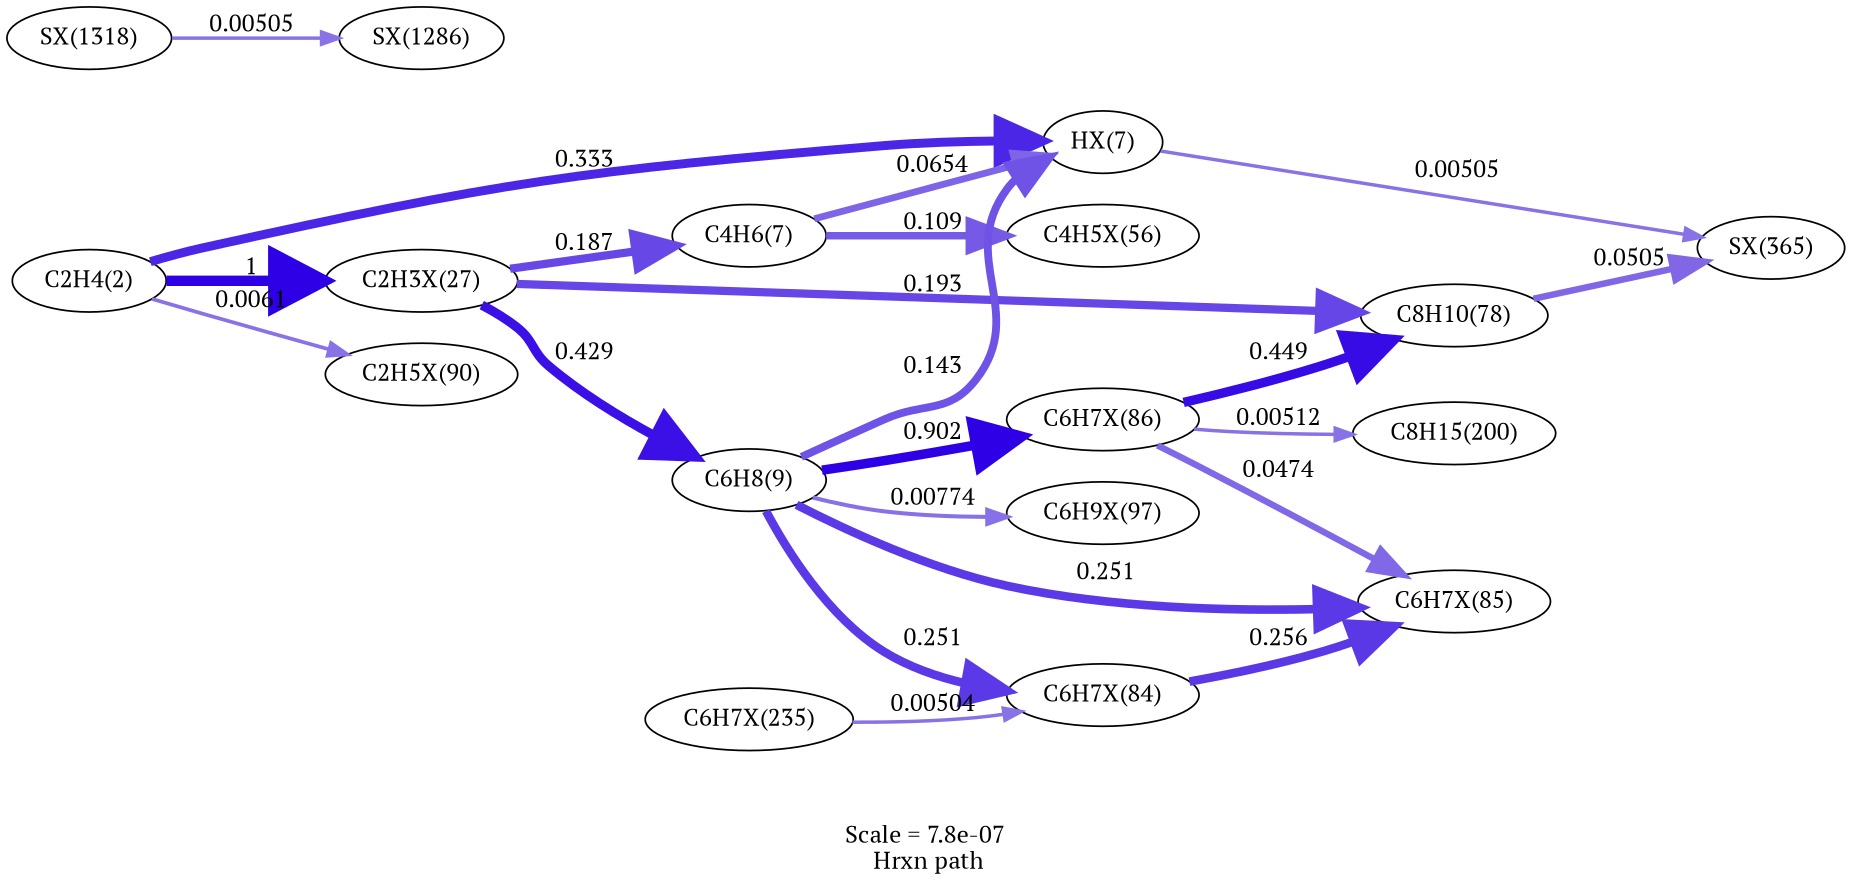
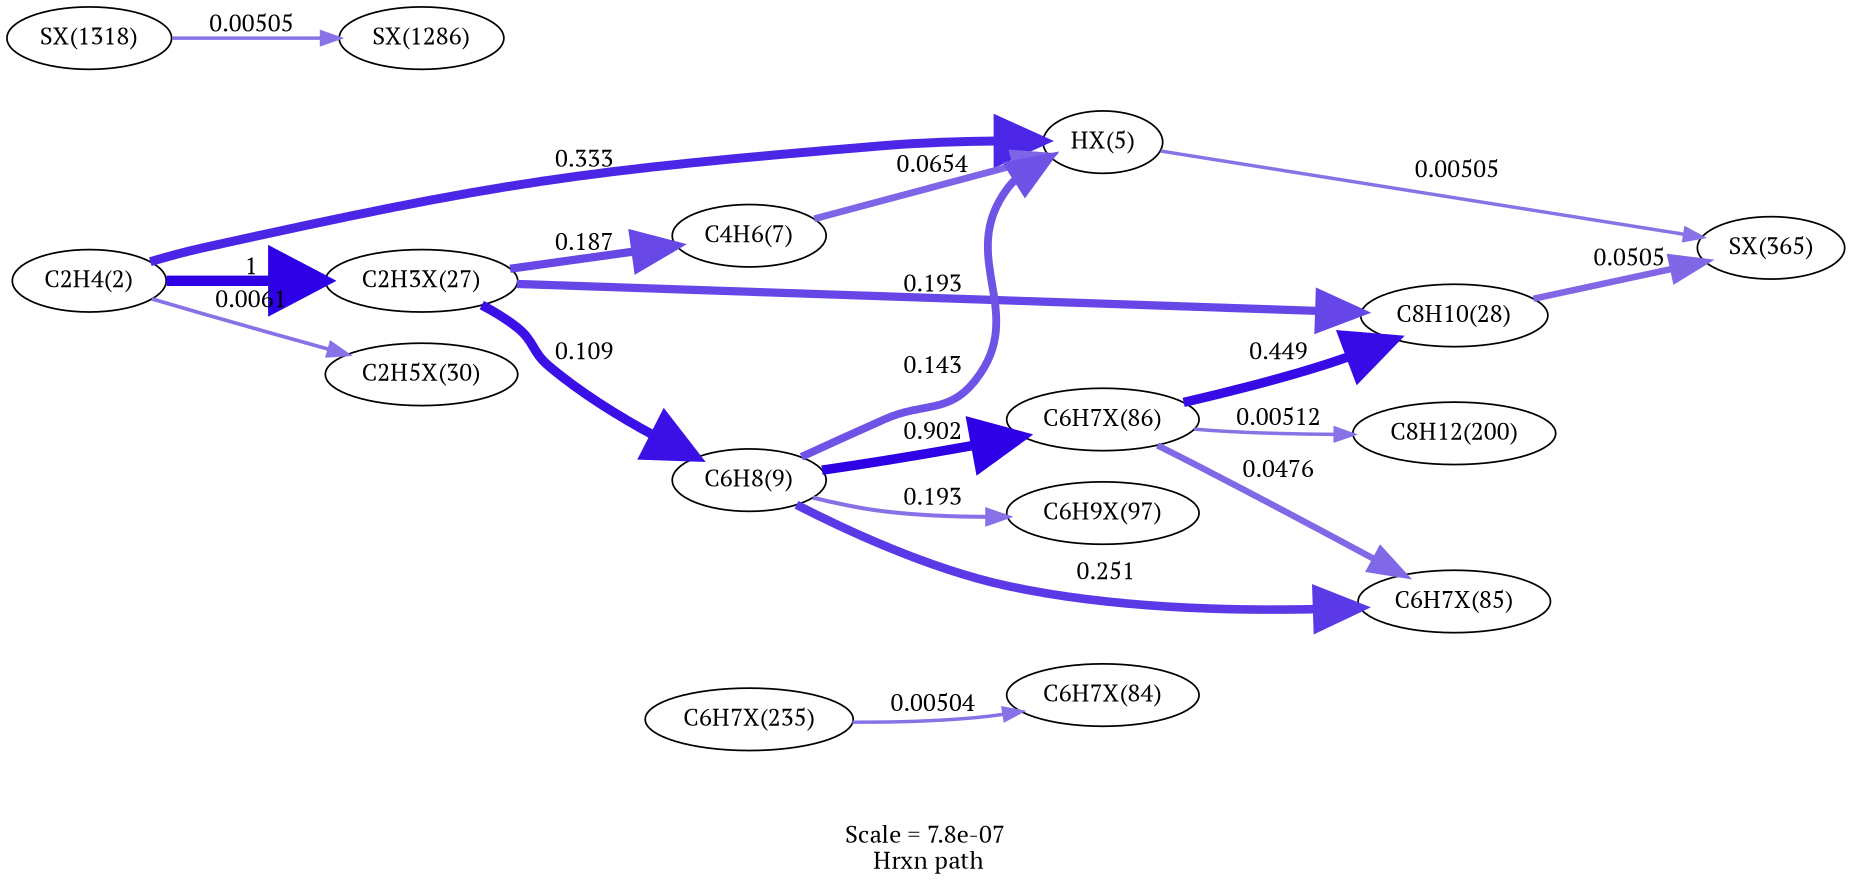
(1103, 142) -> (1103, 142)
(1103, 236) -> none
(1454, 315) -> (1454, 315)
(581, 353) -> (581, 353)
(422, 374) -> (422, 374)
(1454, 433) -> (1454, 433)
(1276, 471) -> (1276, 471)
(930, 498) -> (930, 498)
(846, 621) -> none
(1273, 664) -> none
